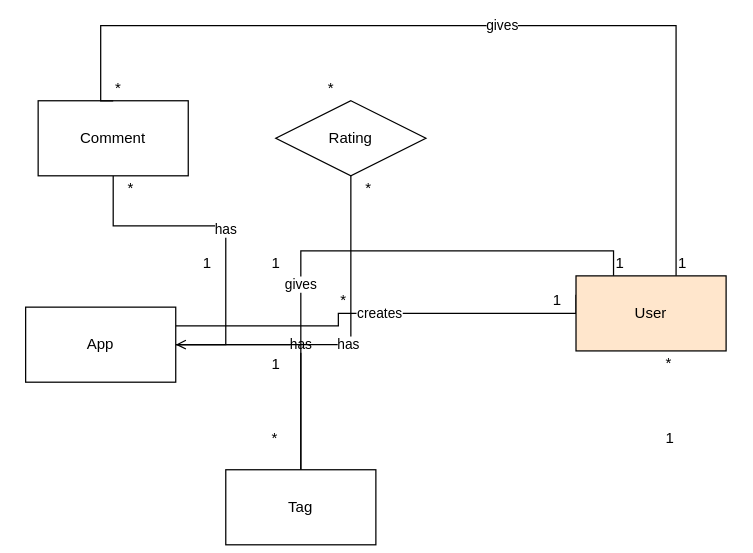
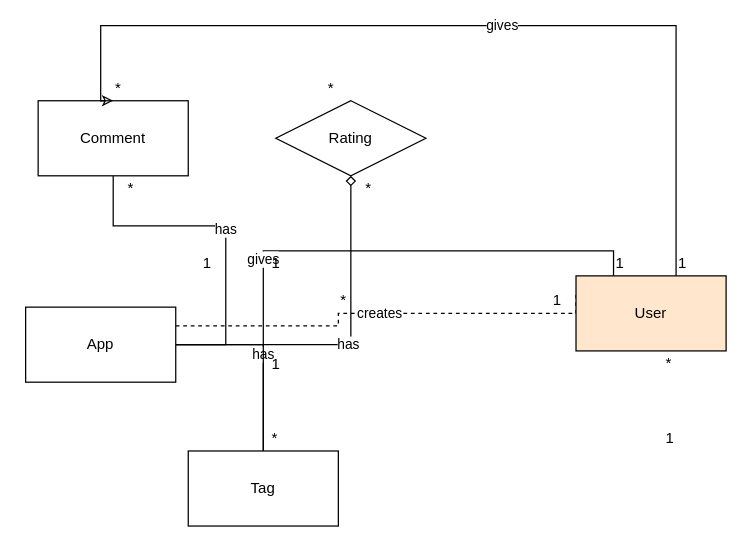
(102, 101) -> (101, 99)
(351, 181) -> (351, 186)
(226, 323) -> (226, 323)
(273, 326) -> (273, 326)
(301, 507) -> (263, 488)
